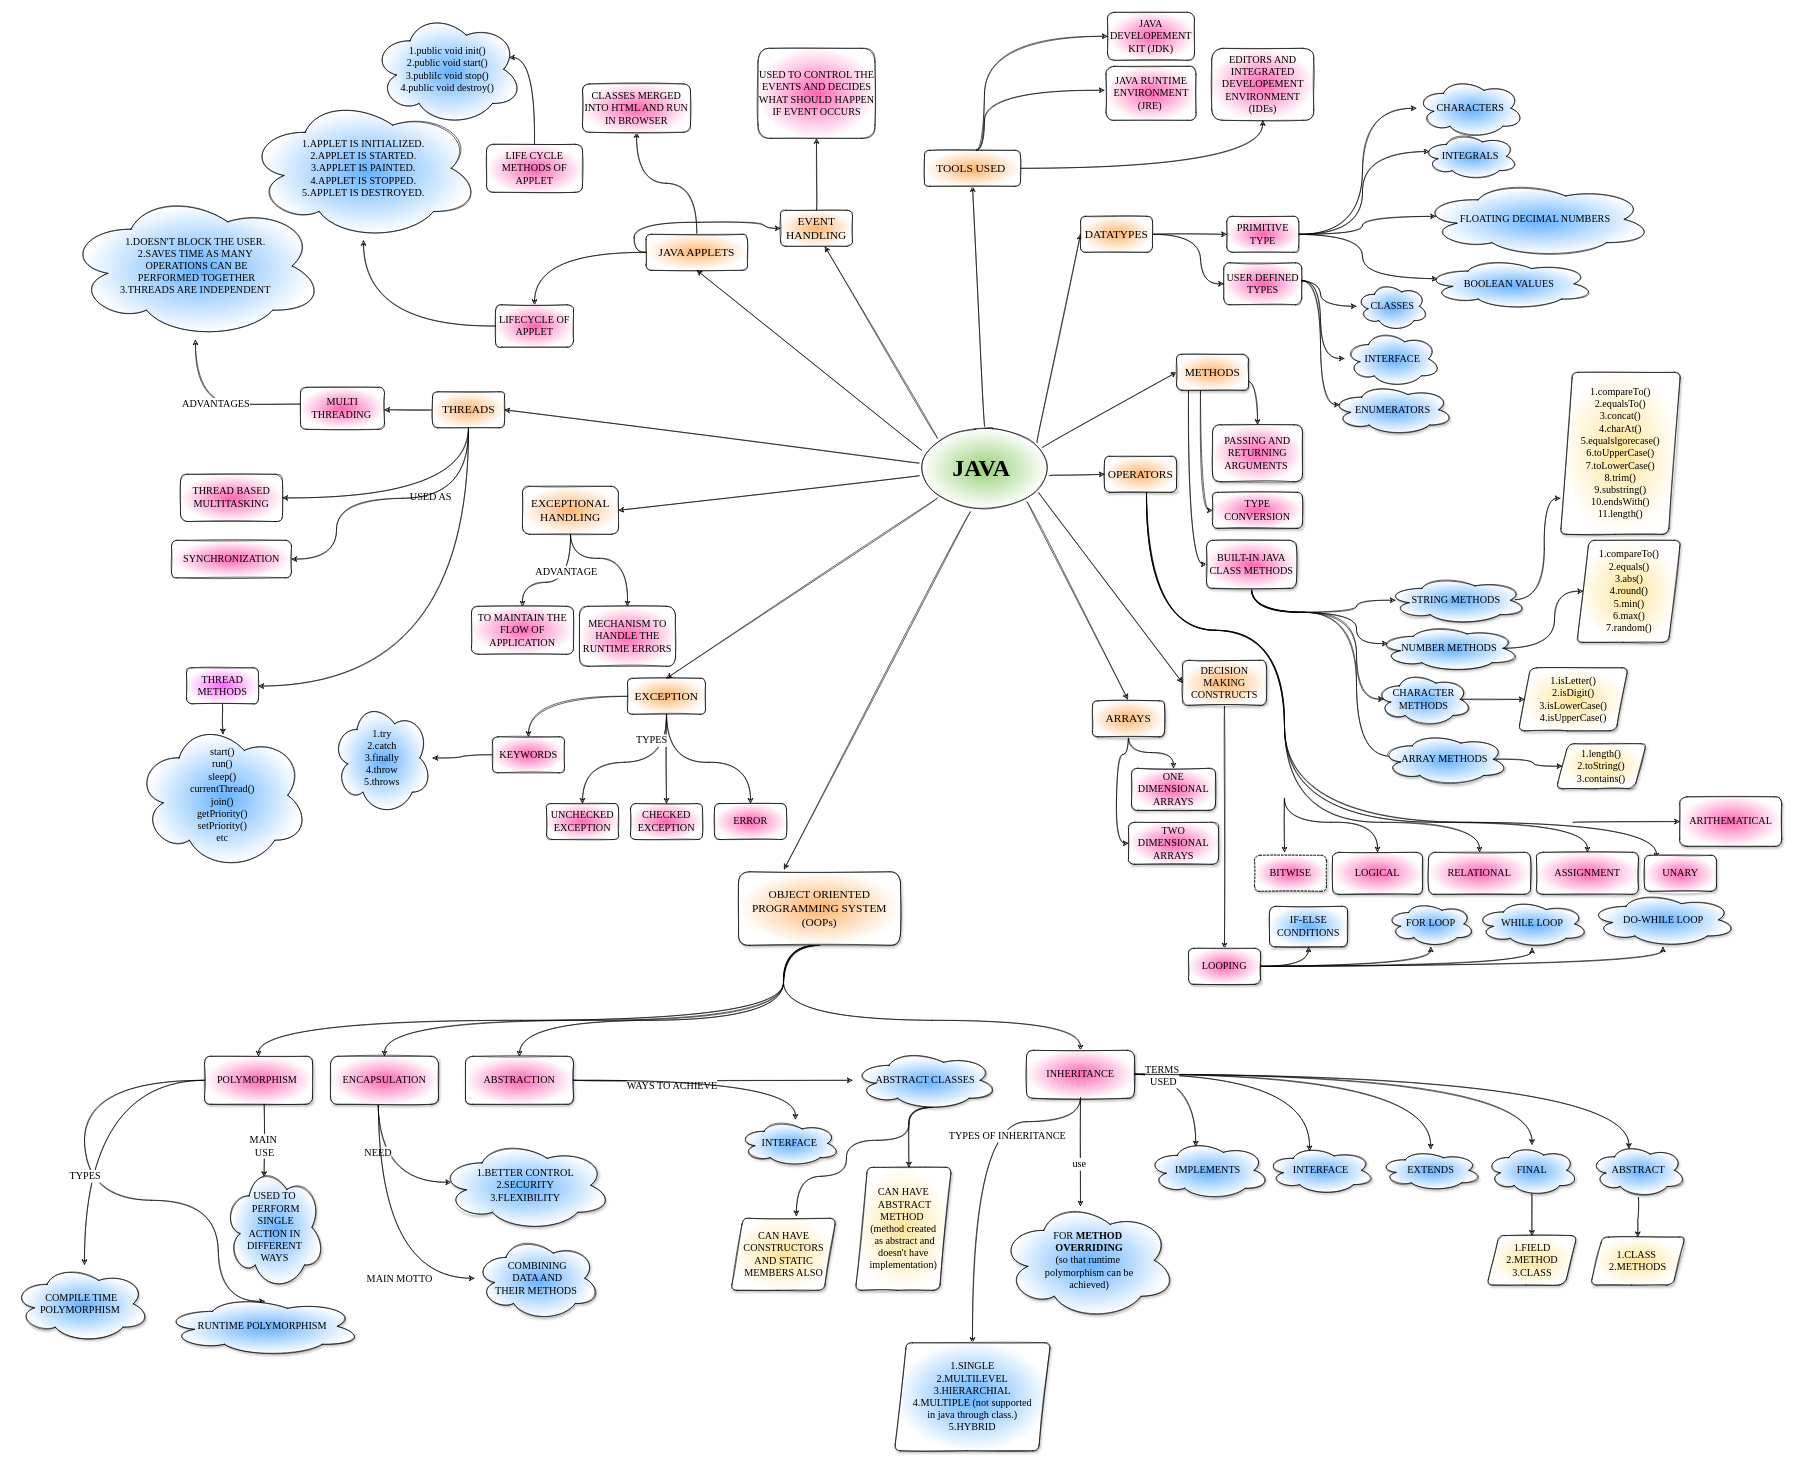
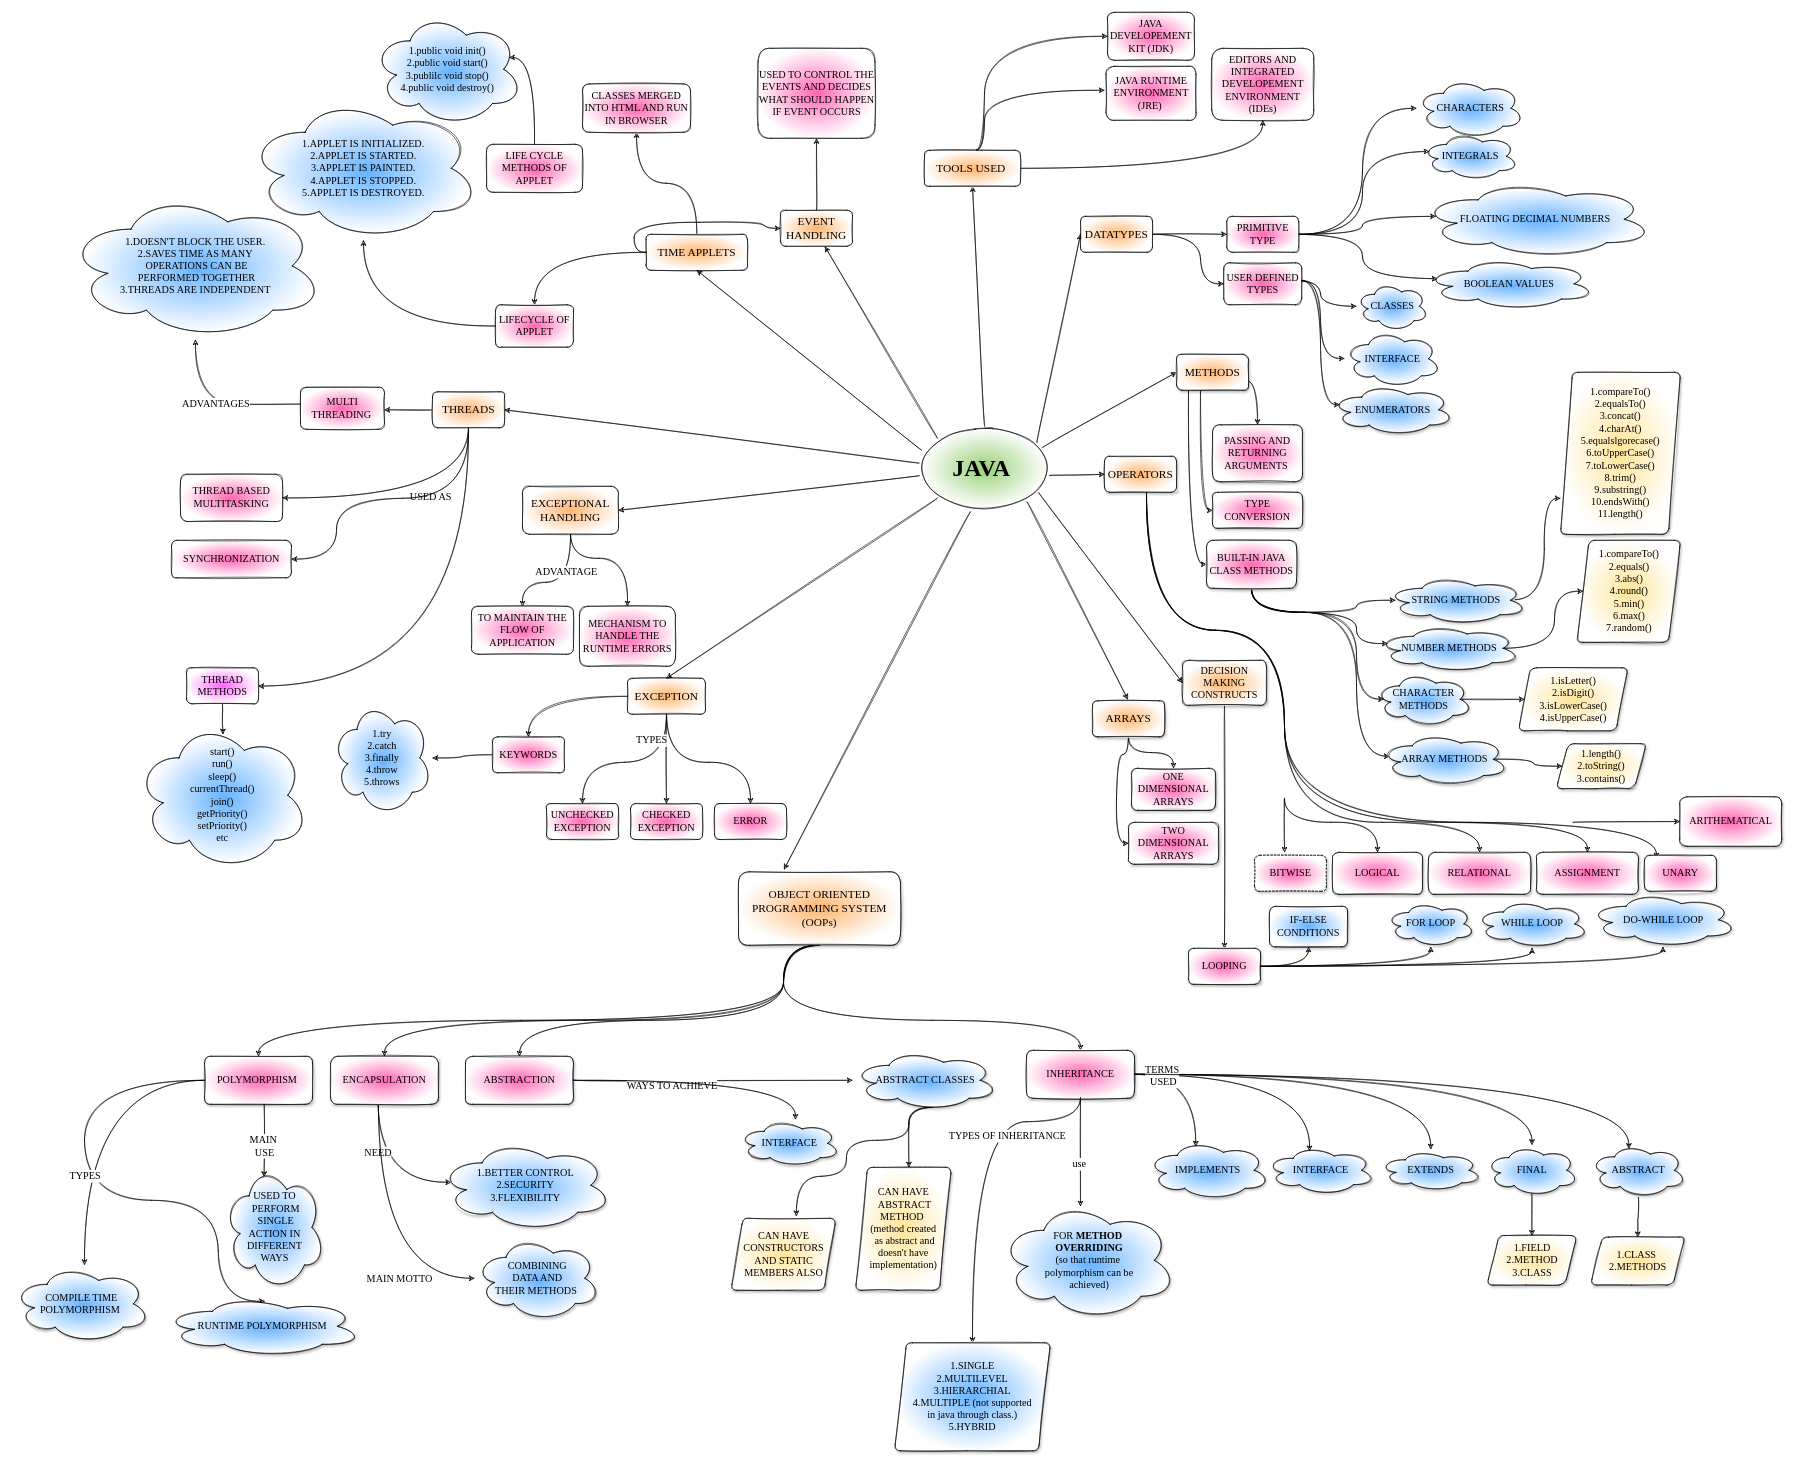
(697, 252) -> (697, 252)
(1368, 745) -> (1367, 745)
